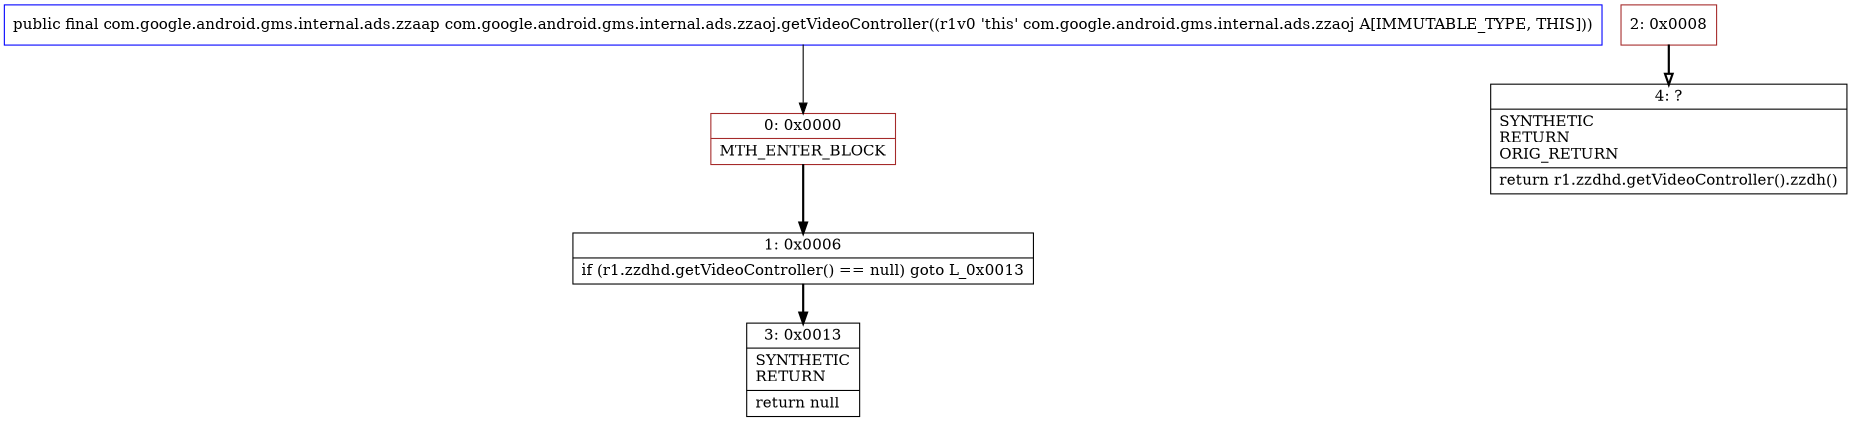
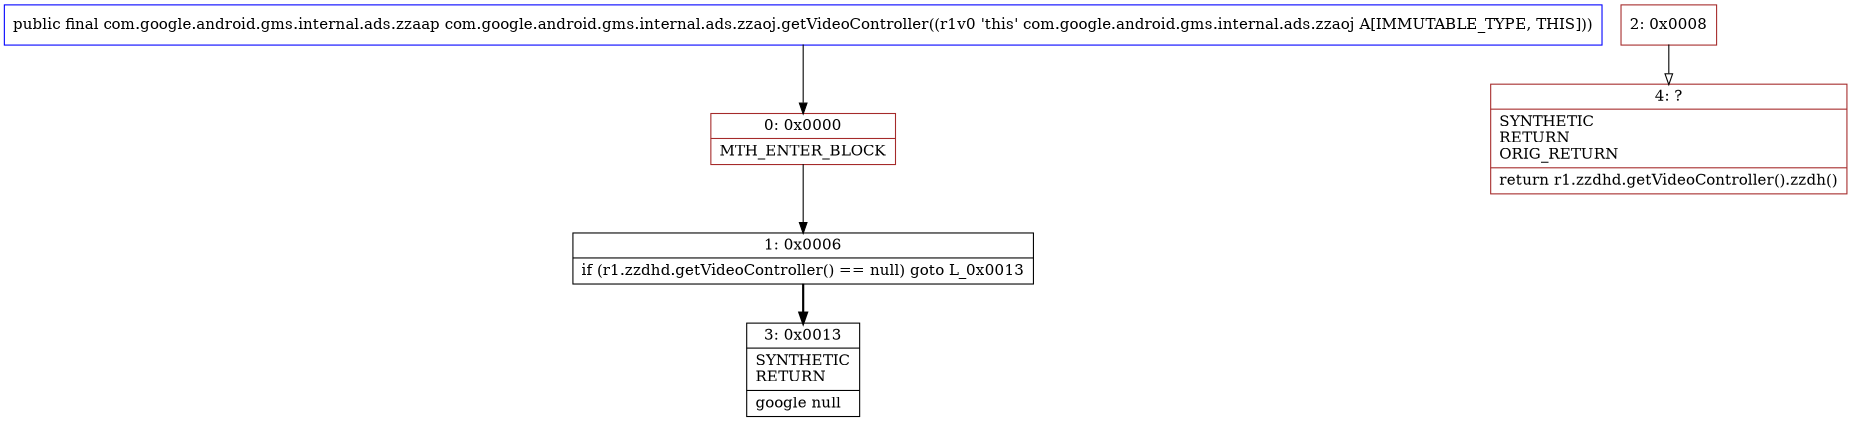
(1669, 59) -> (1669, 59)
(1669, 139) -> (1669, 139)
(803, 193) -> (803, 193)
(798, 403) -> (798, 403)
